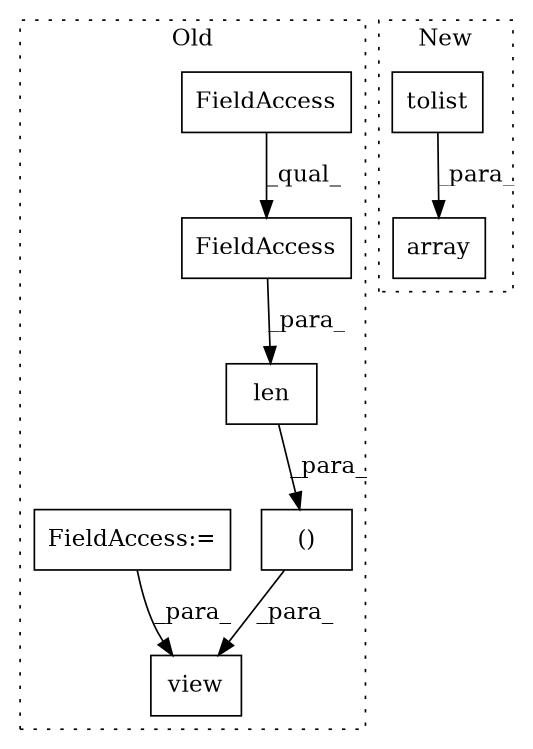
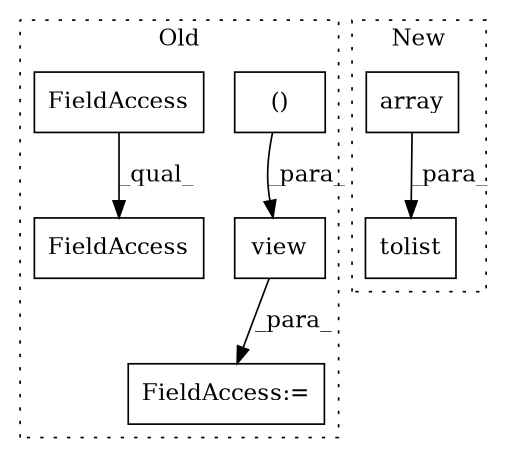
(438, 167) -> (412, 167)
(272, 394) -> none
(147, 607) -> (256, 313)
